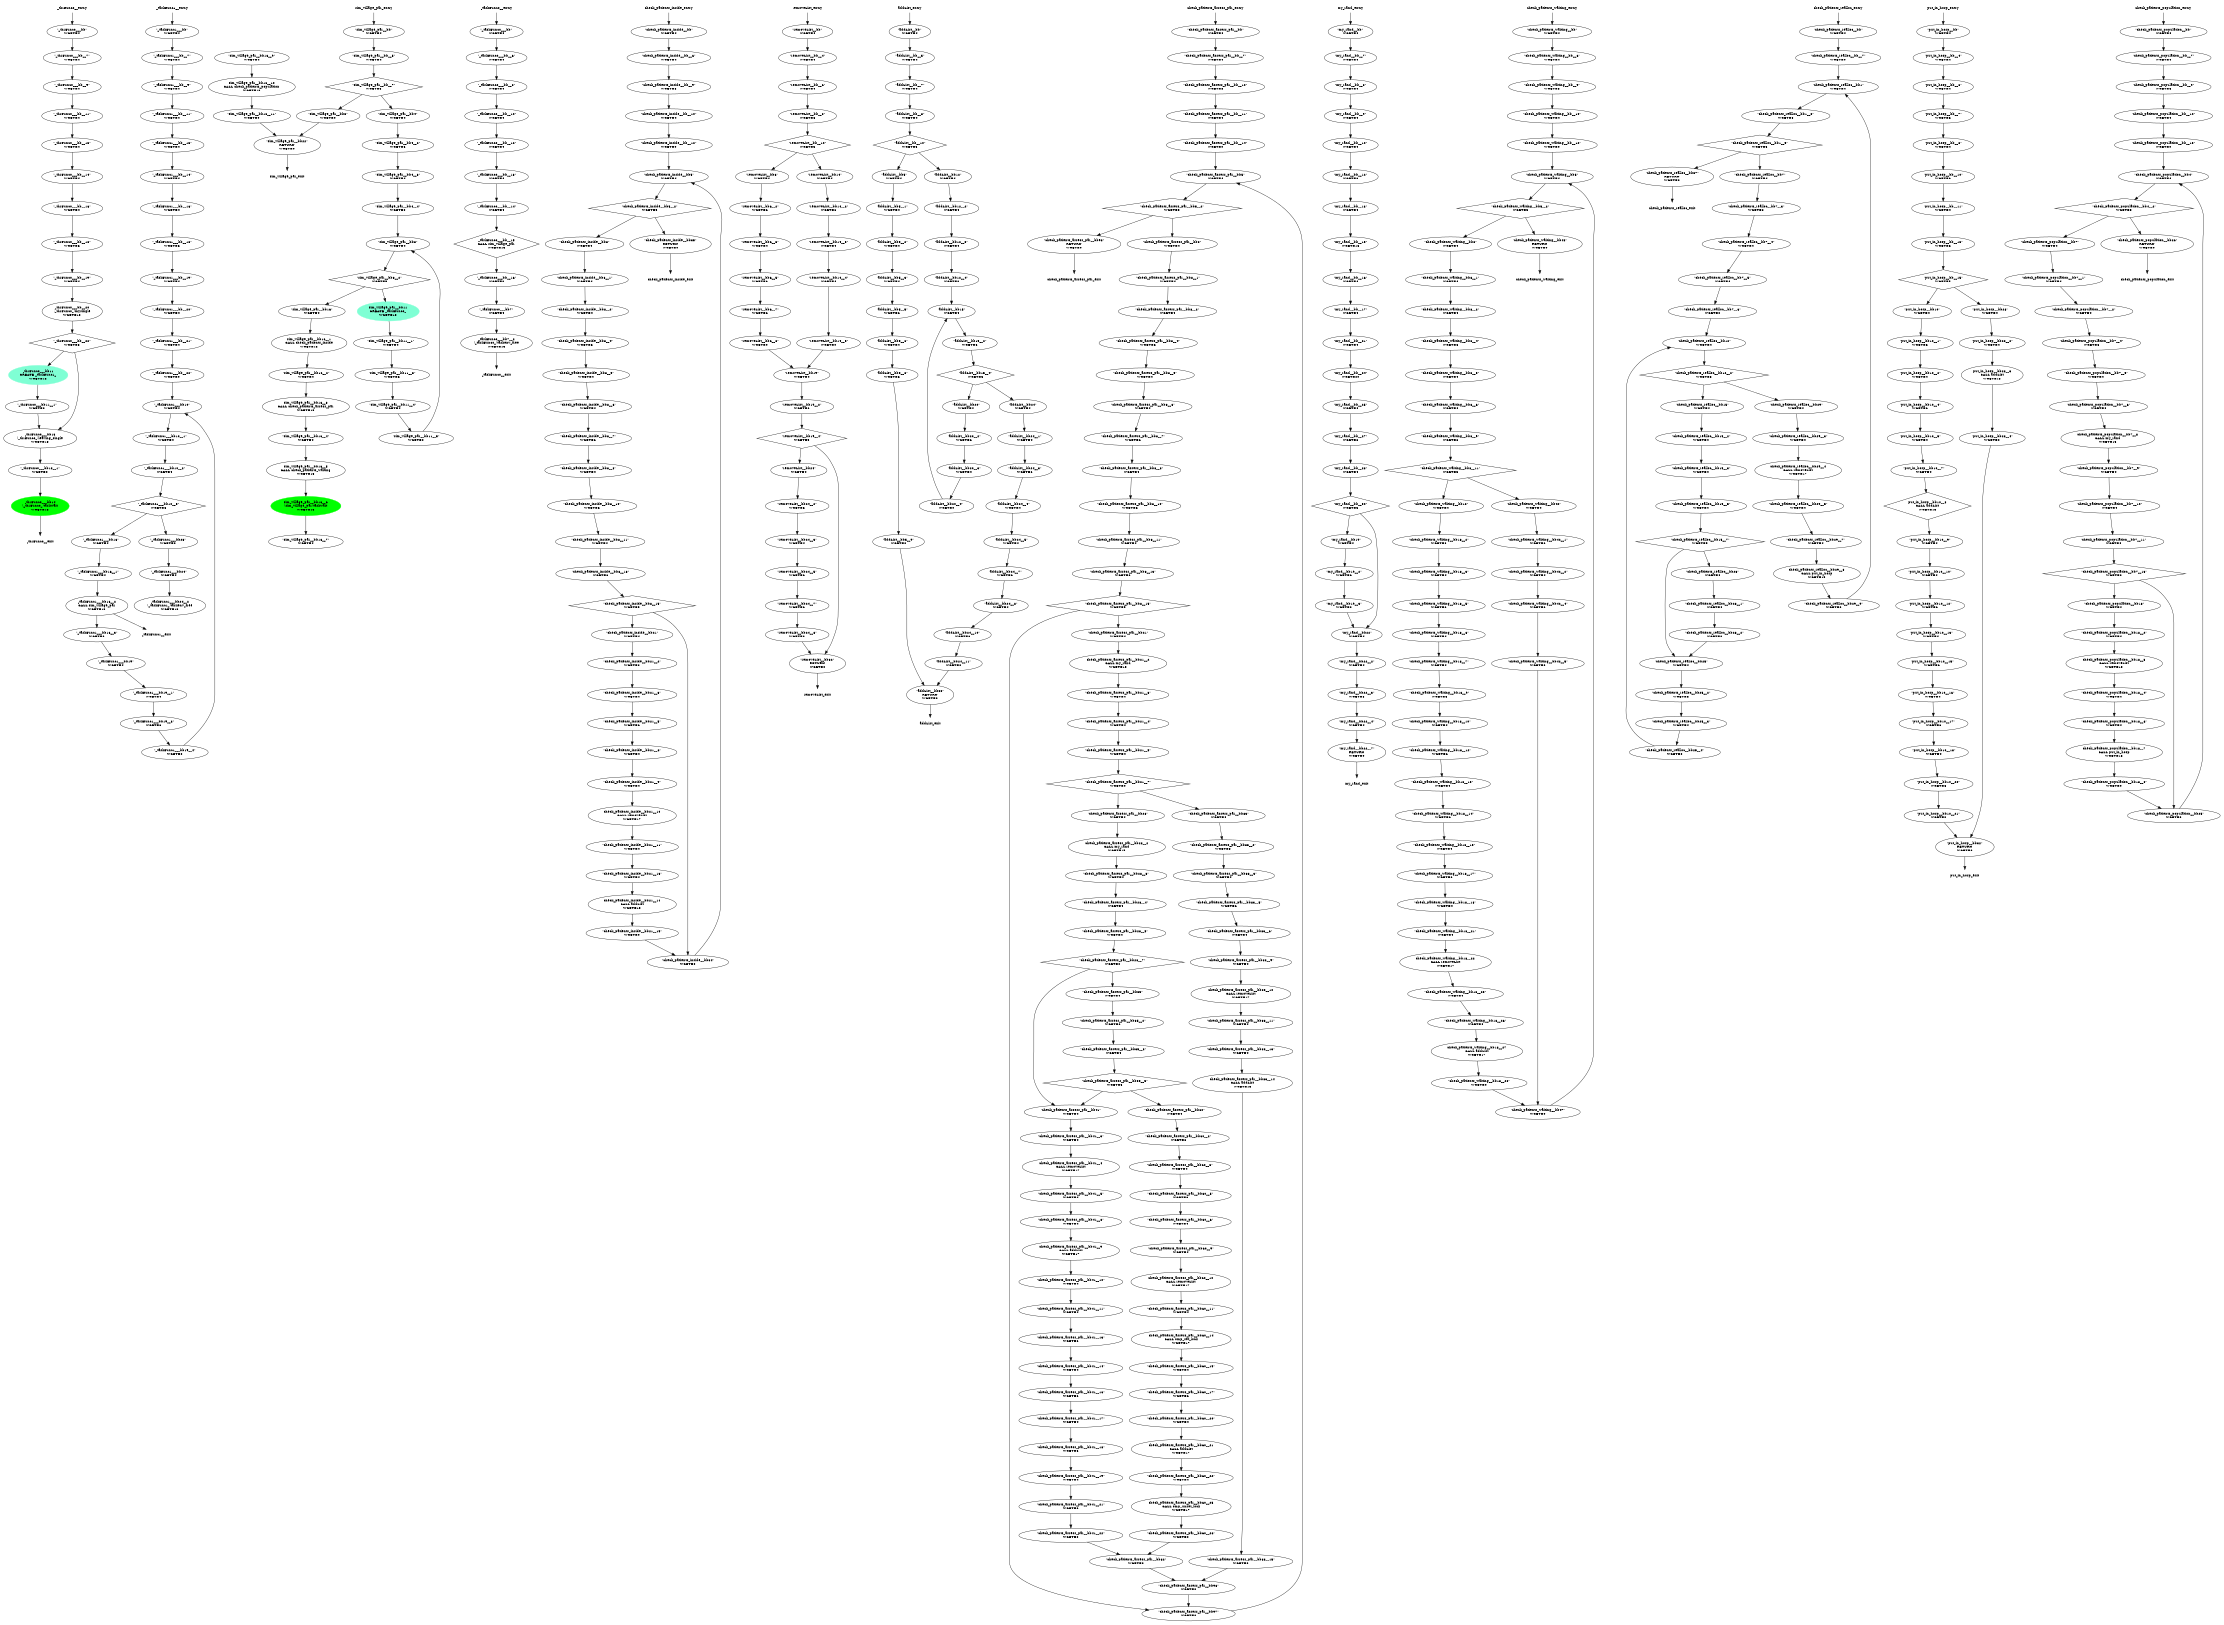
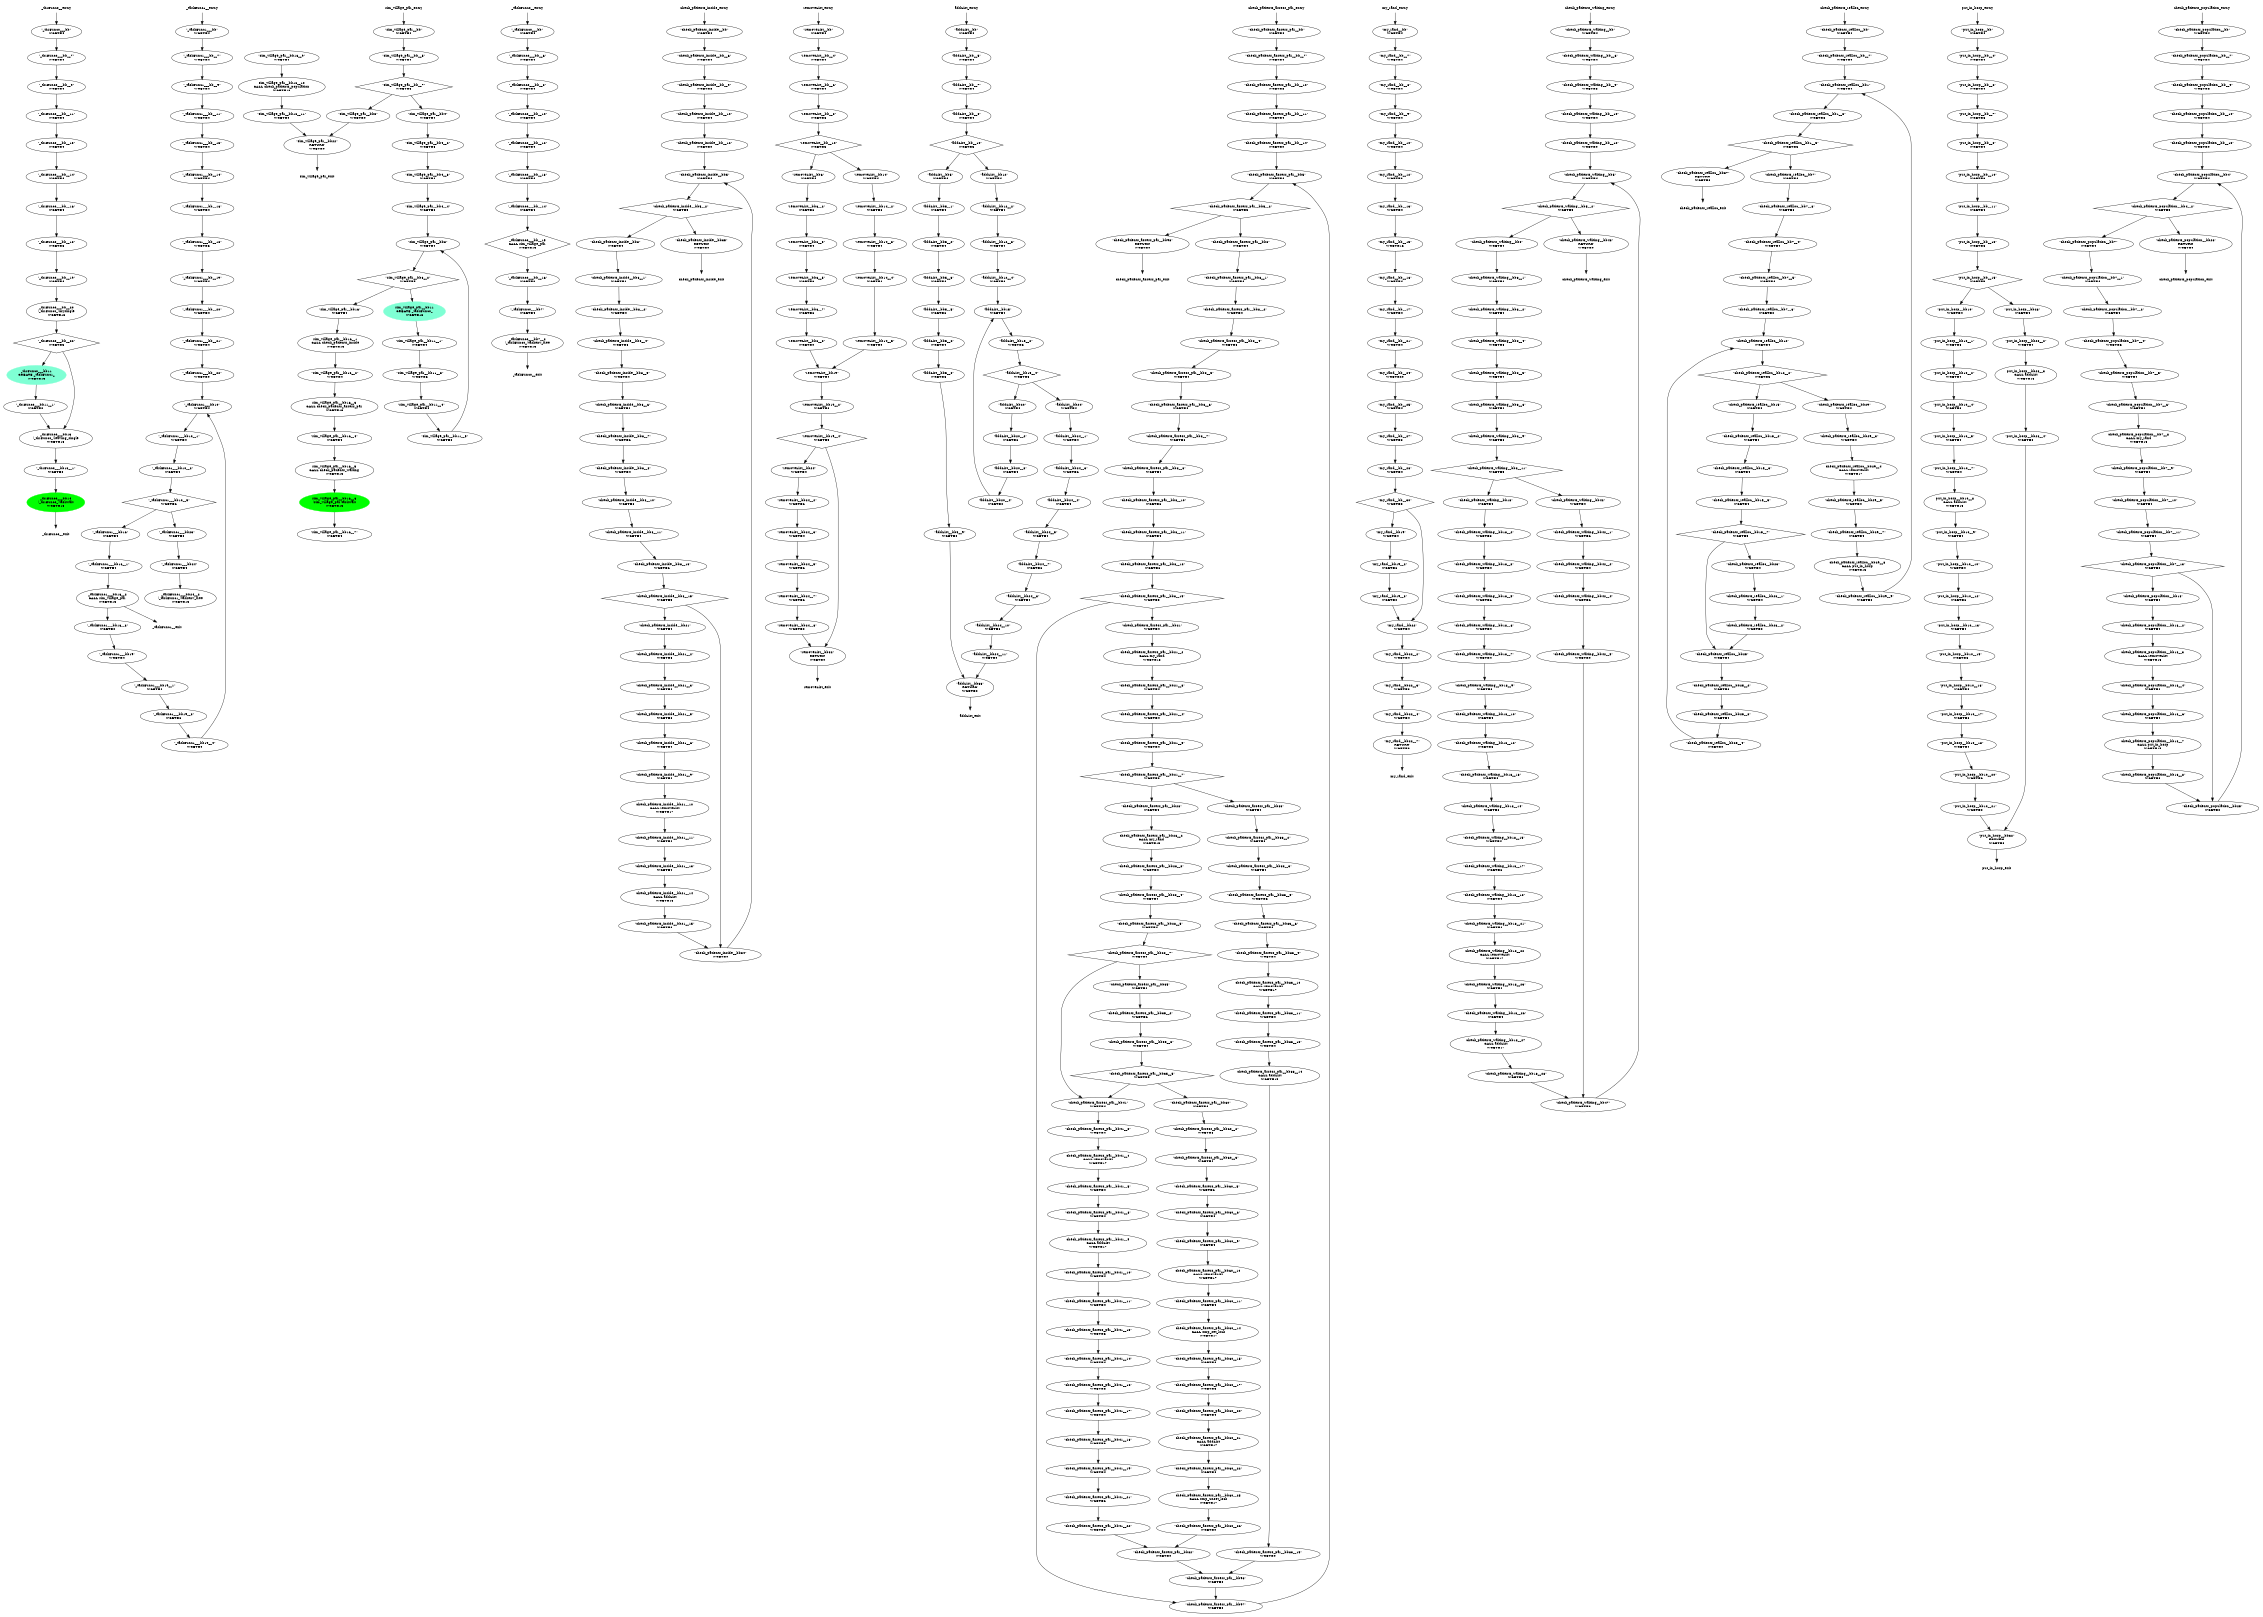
(1928, 506) -> (1955, 502)
